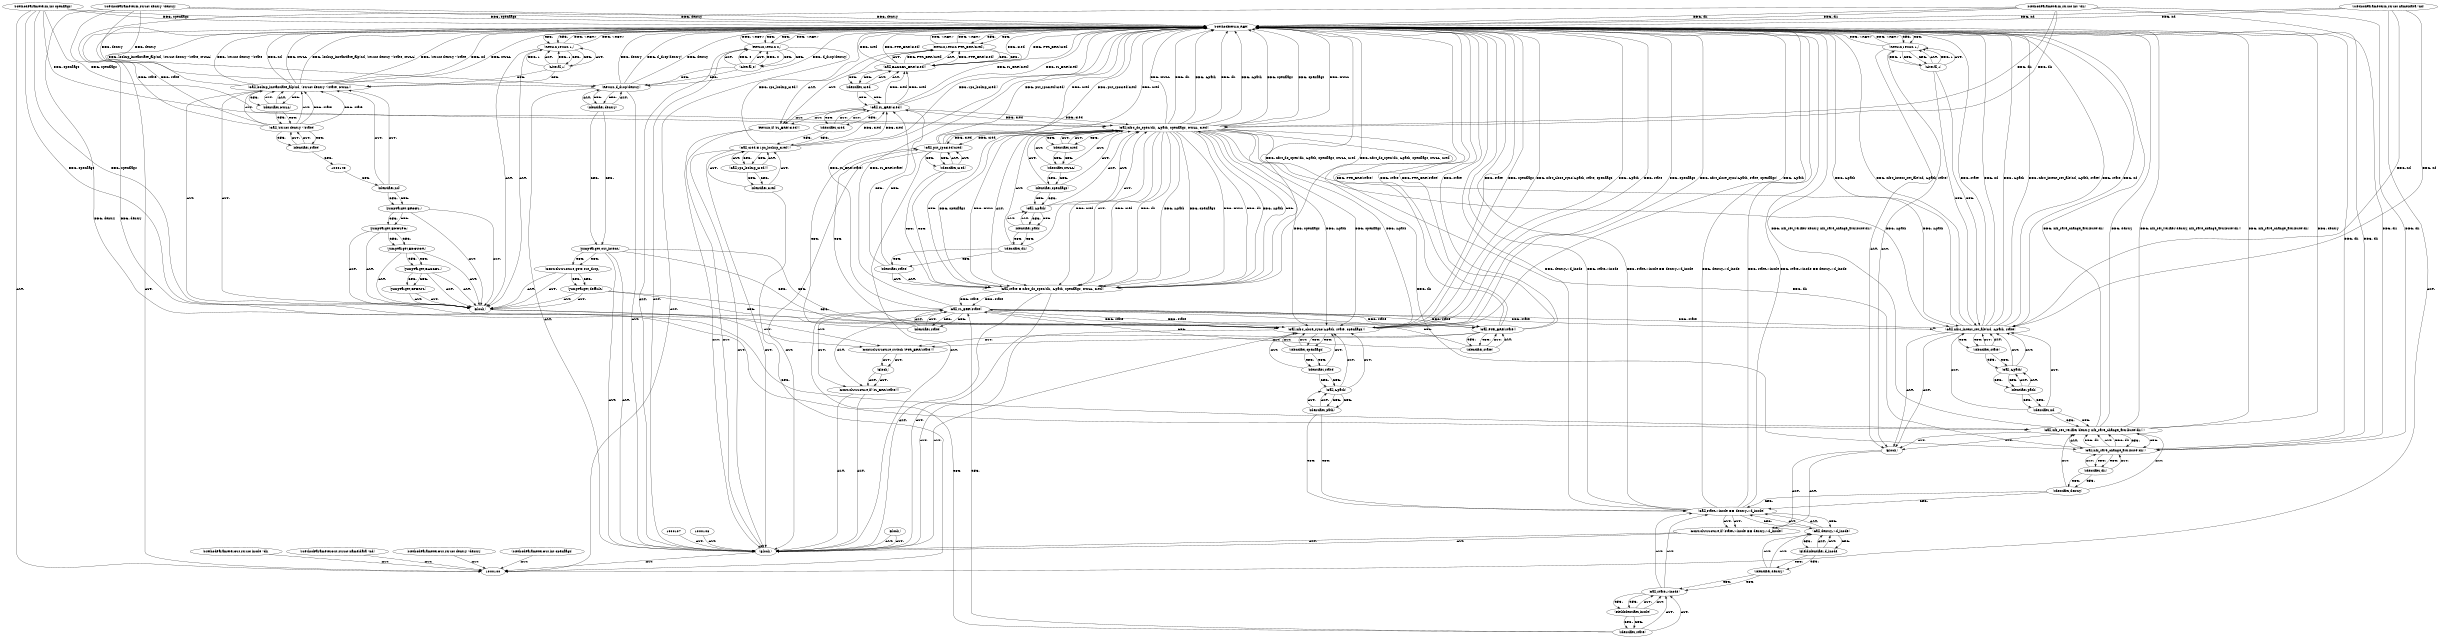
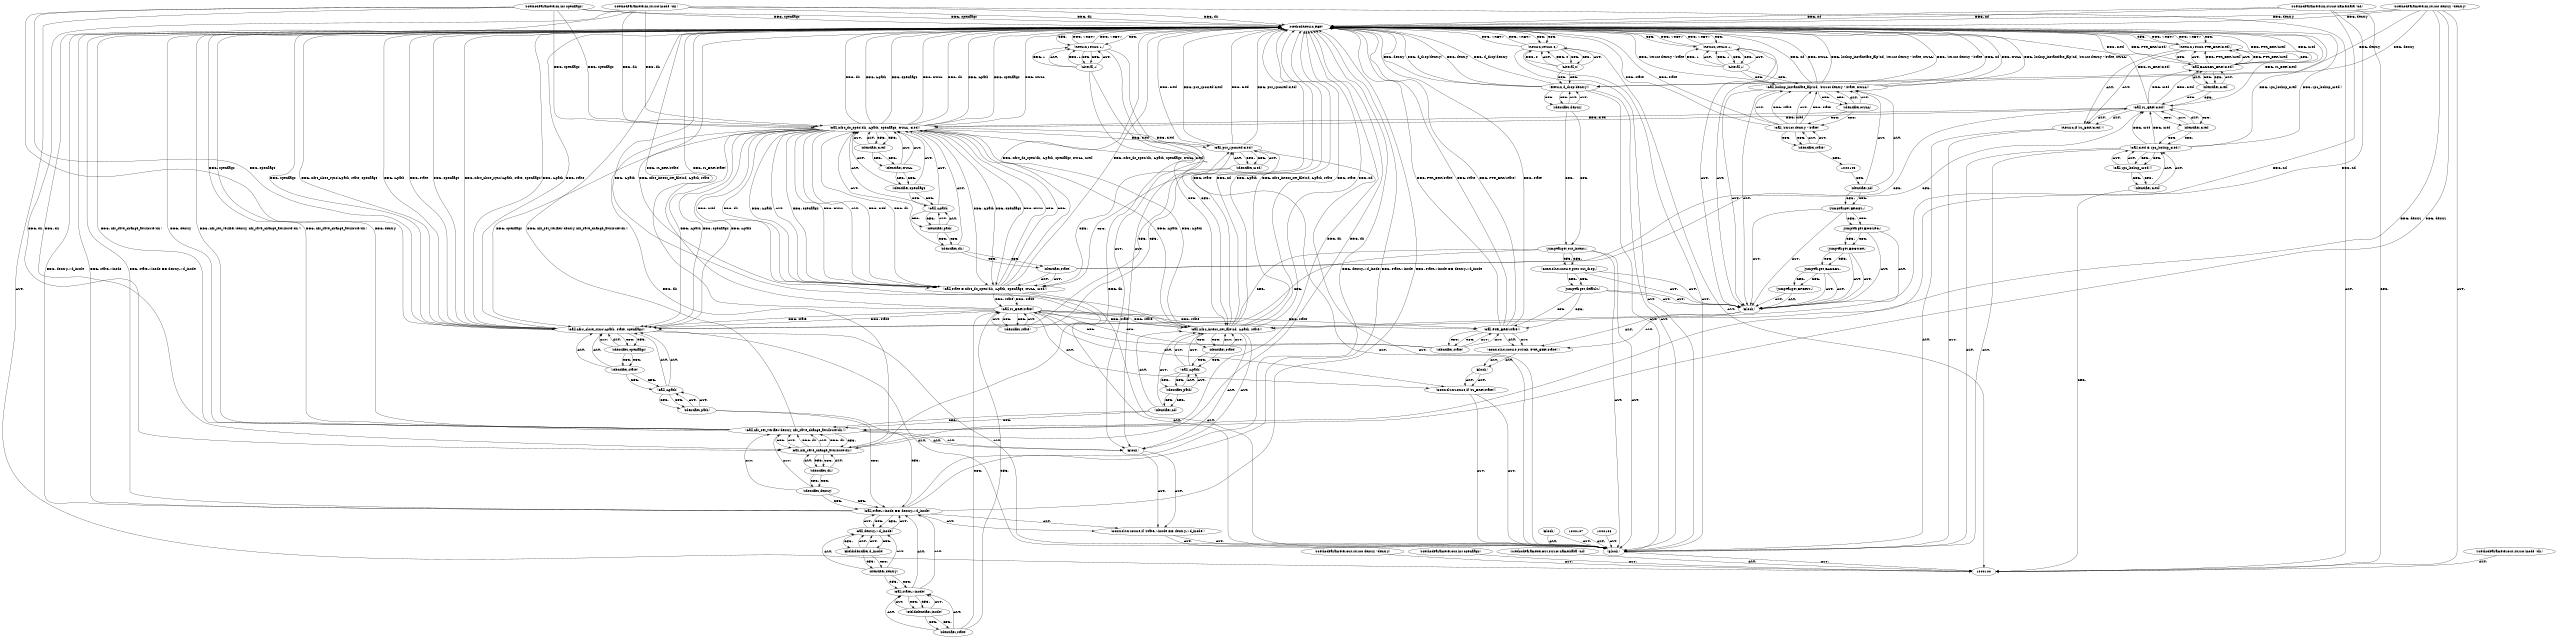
(2056, 7) -> (646, 7)
(2432, 289) -> (2385, 289)
none -> (2457, 510)
